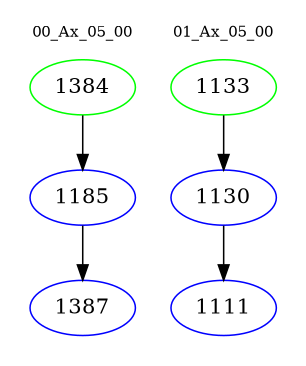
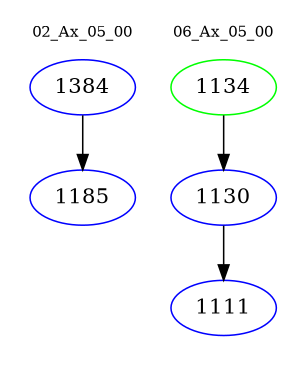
(83, 33) -> (83, 33)
(224, 33) -> (224, 33)
(83, 87) -> (83, 87)
(224, 87) -> (224, 87)
(83, 308) -> none
